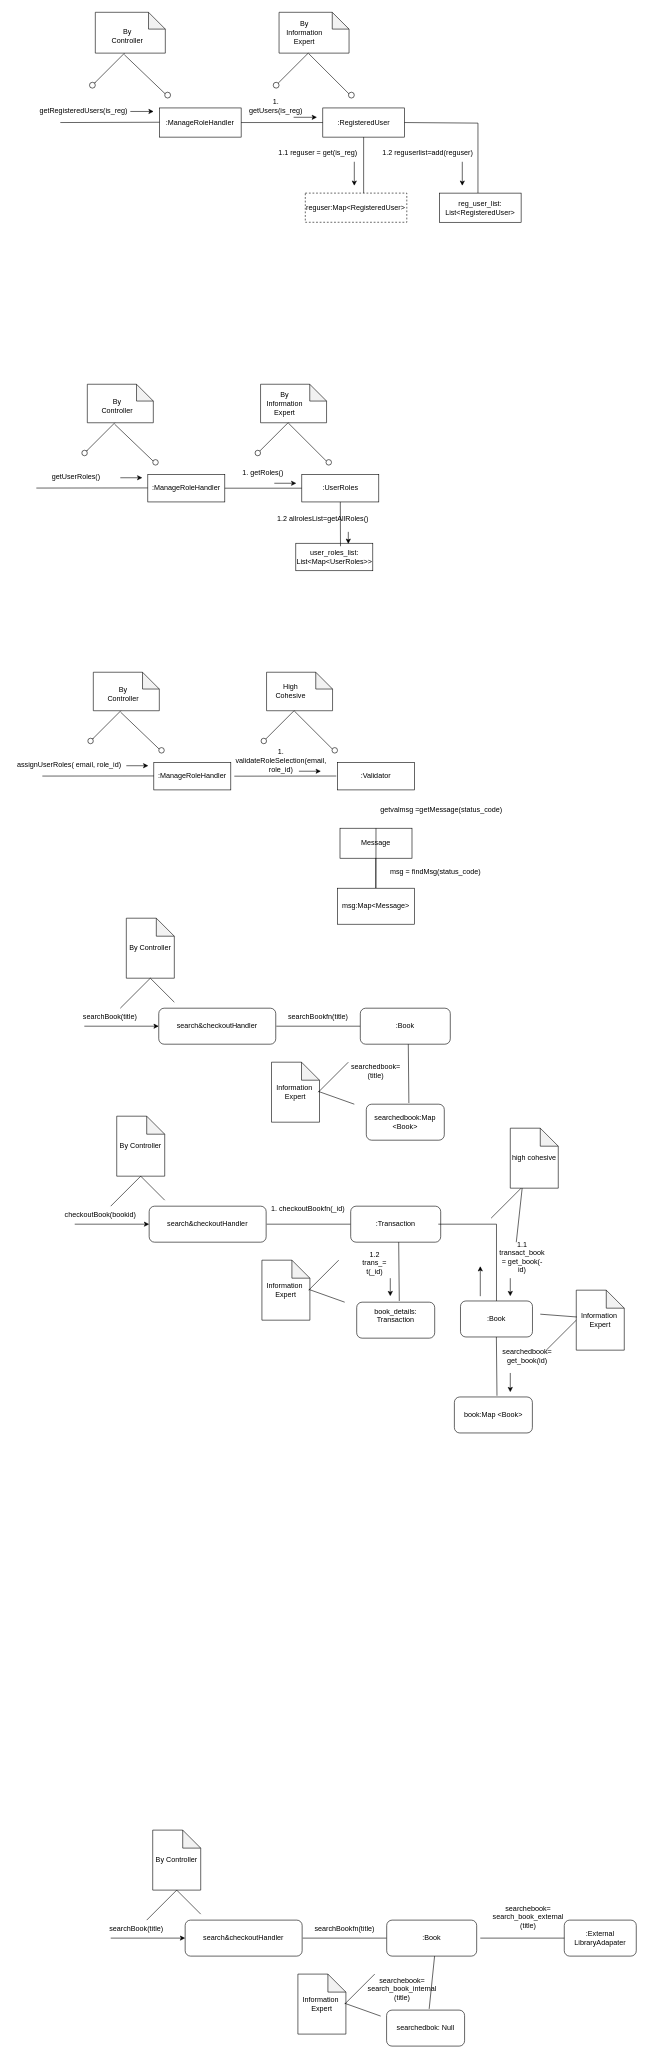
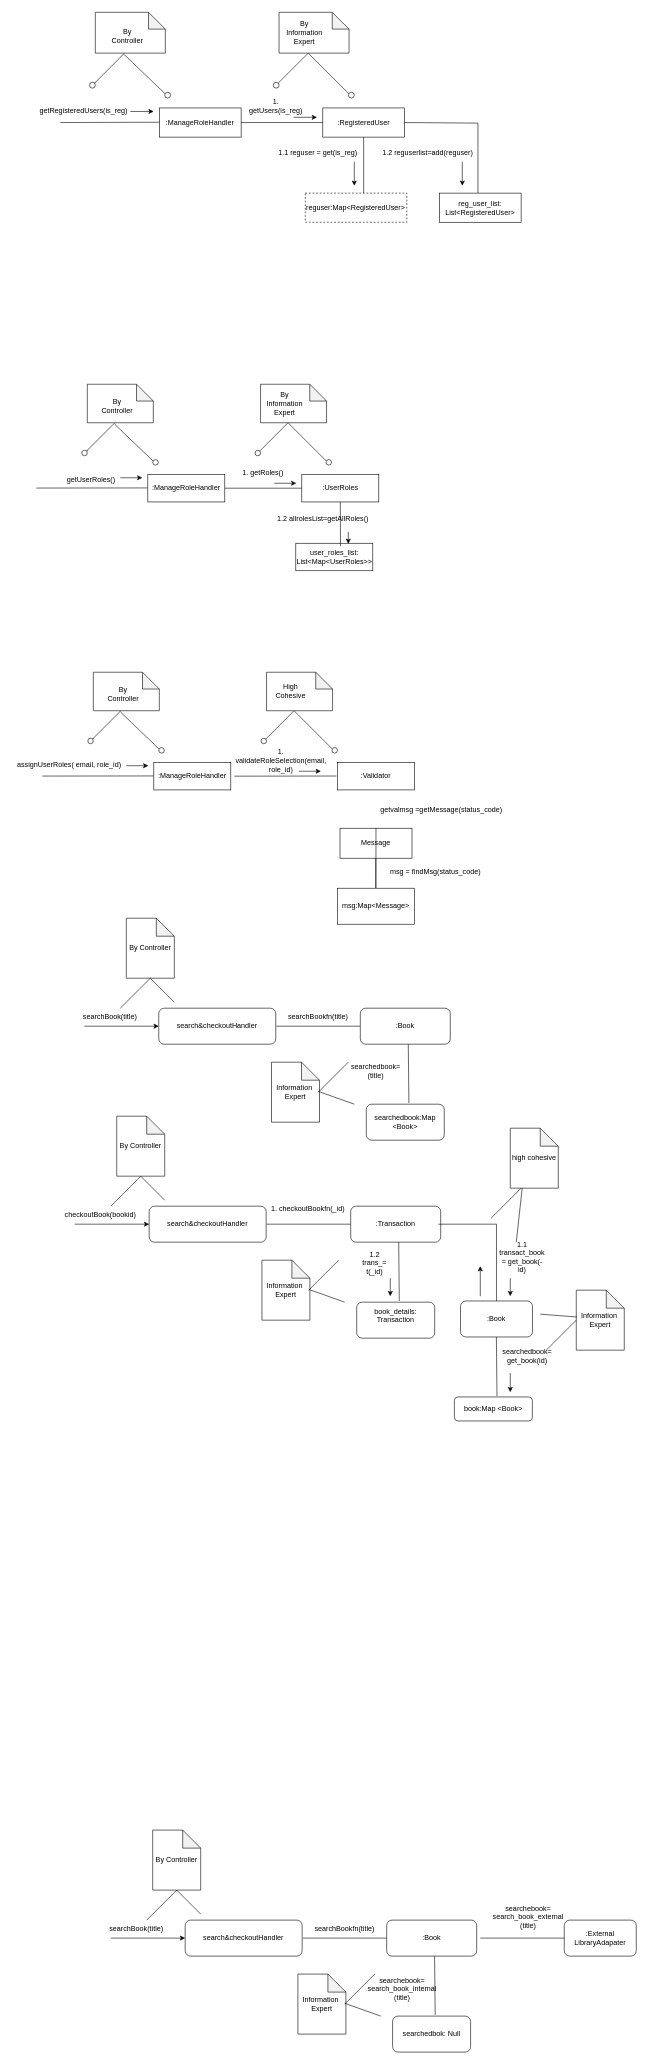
(76, 477) -> (91, 480)
(493, 1415) -> (493, 1409)
(426, 2028) -> (432, 2034)
